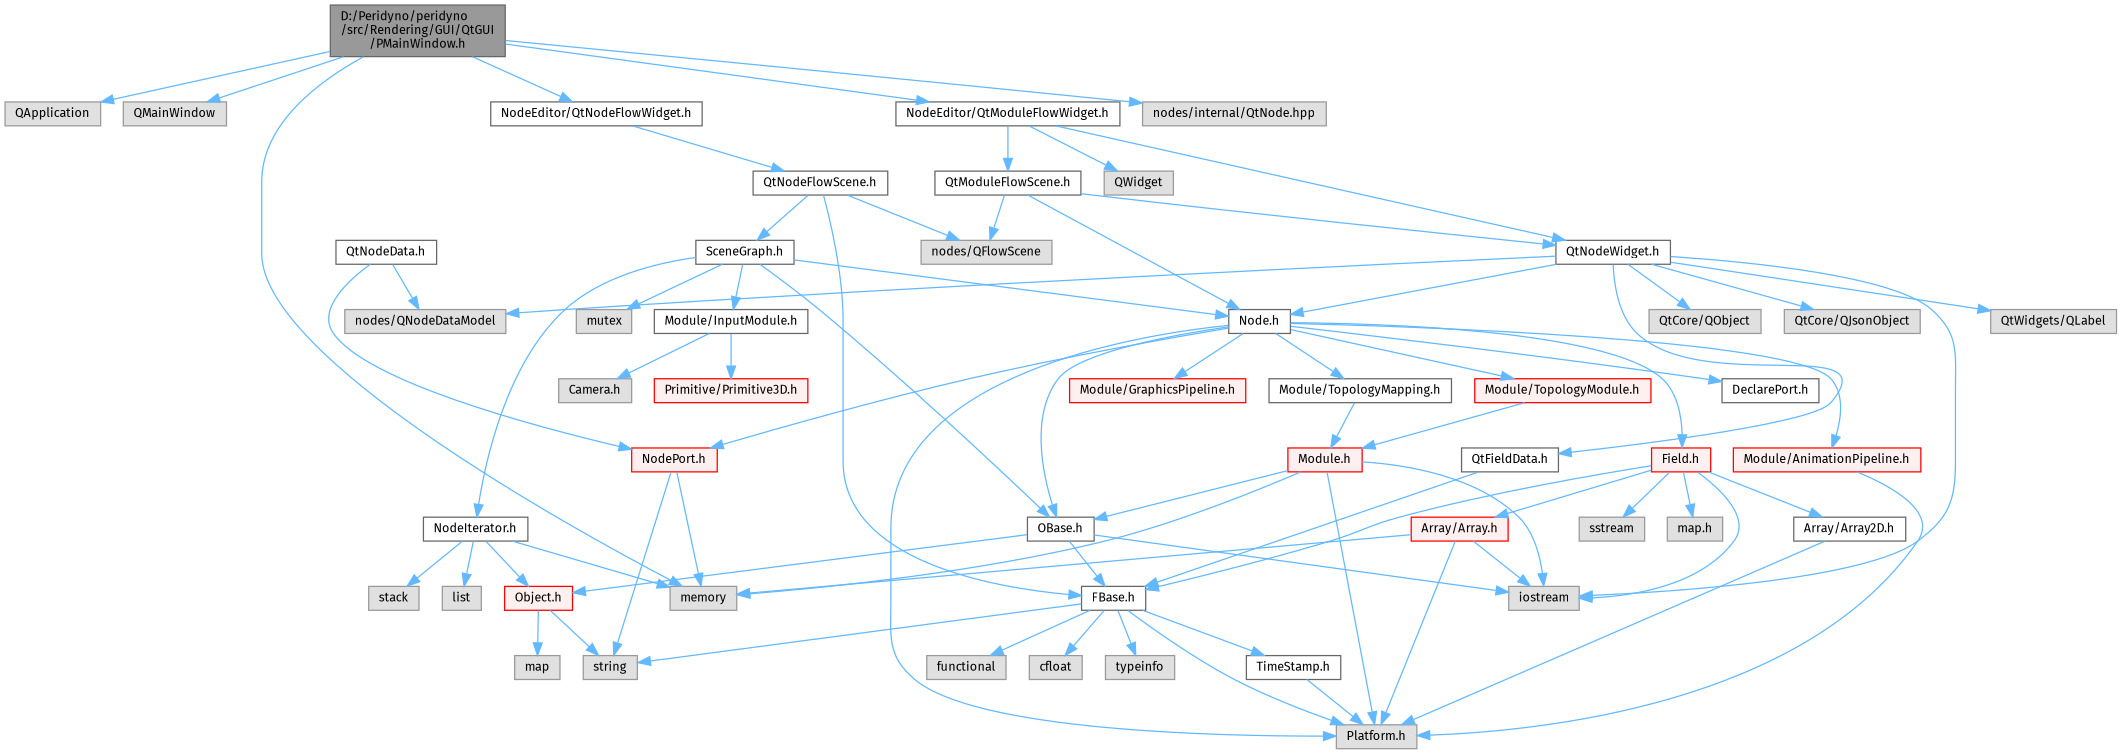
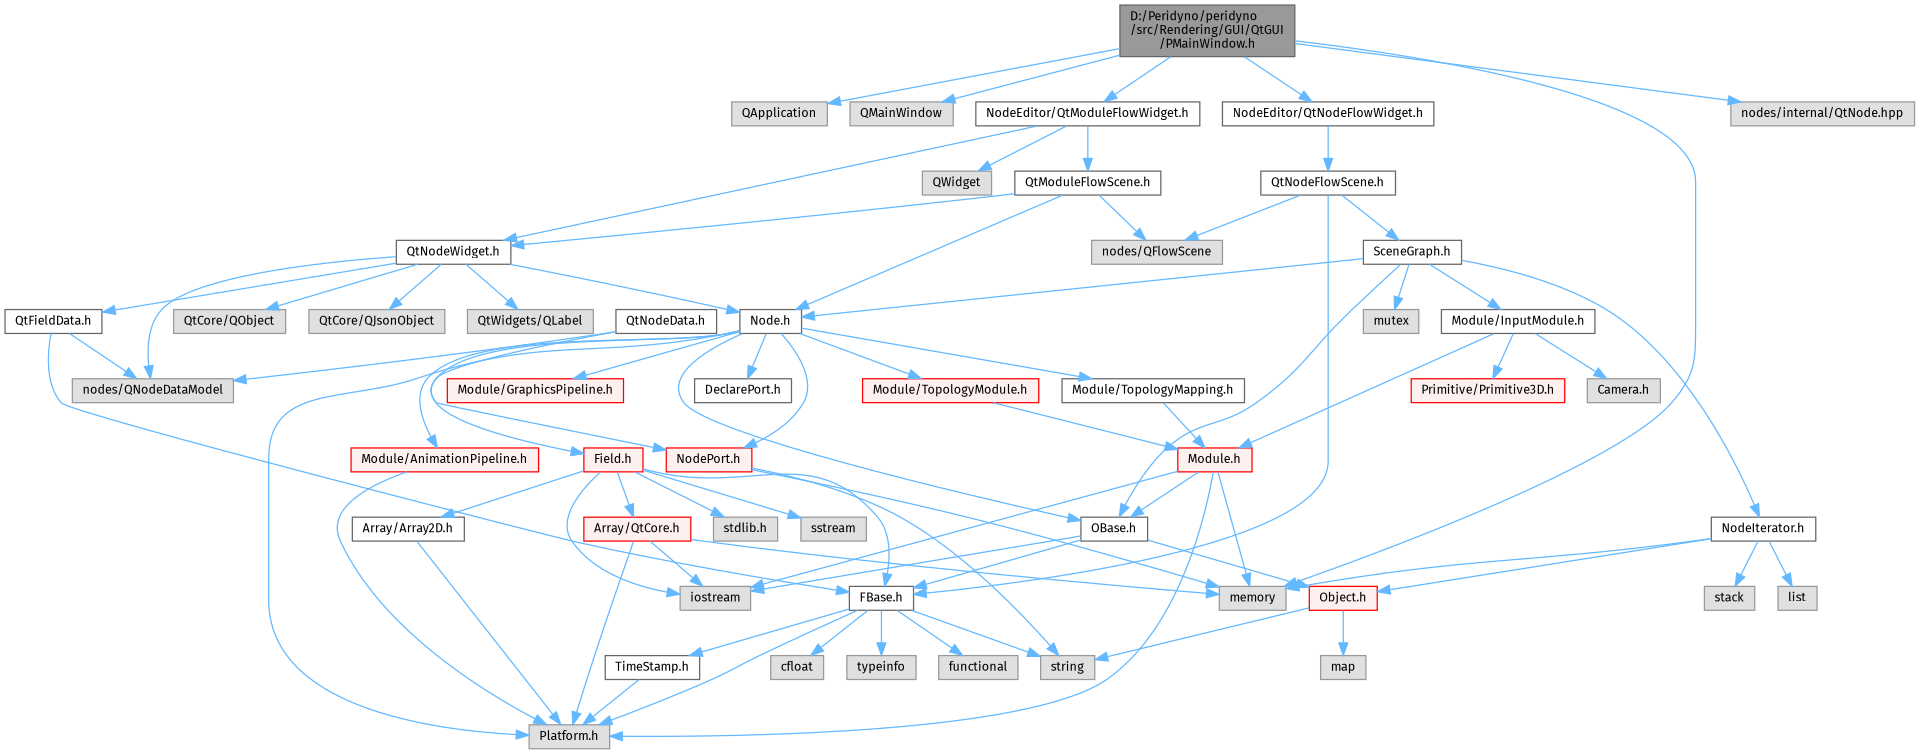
none -> (98, 352)
none -> (1372, 388)
(1955, 460) -> none
(1460, 529) -> (637, 529)
(1695, 529) -> (746, 529)
